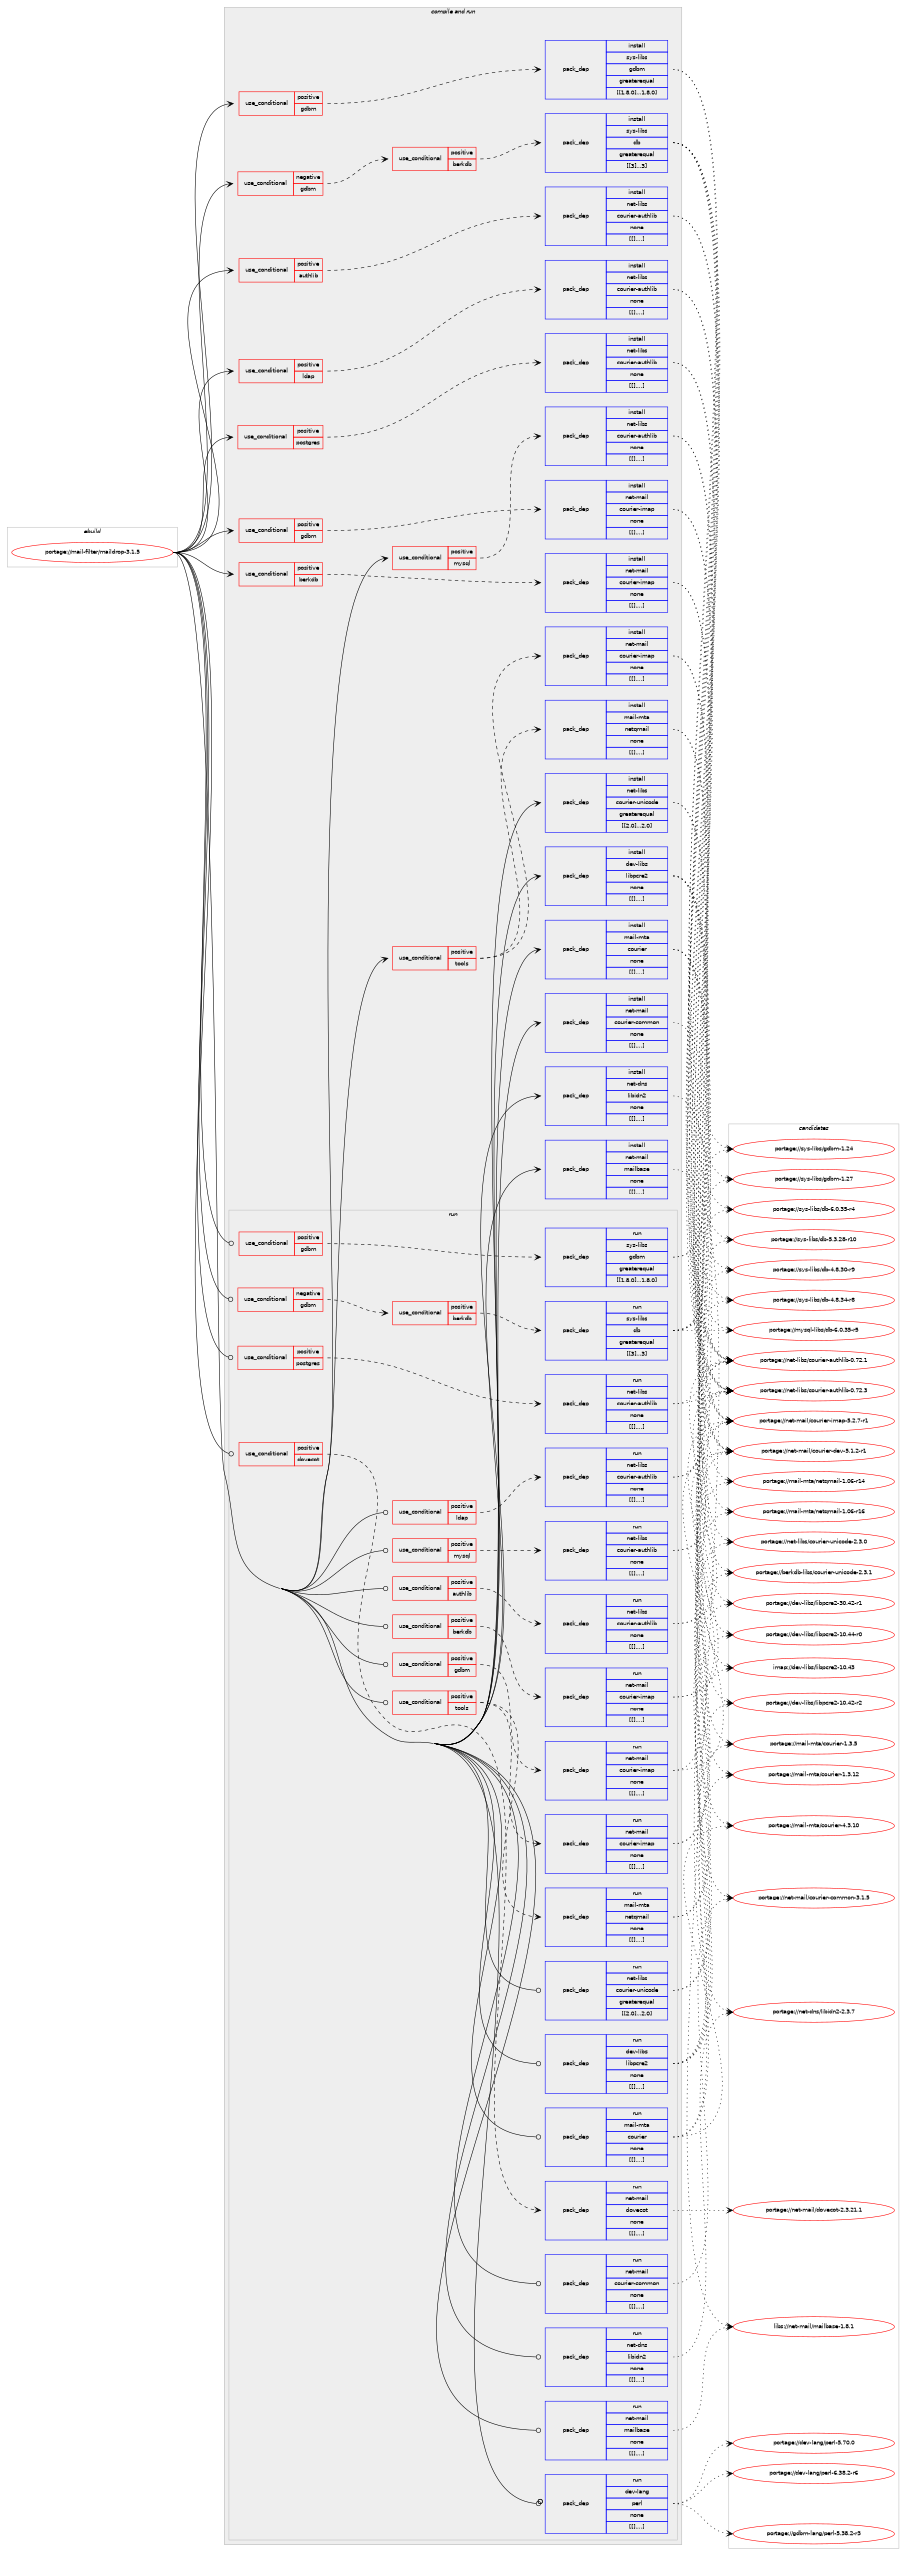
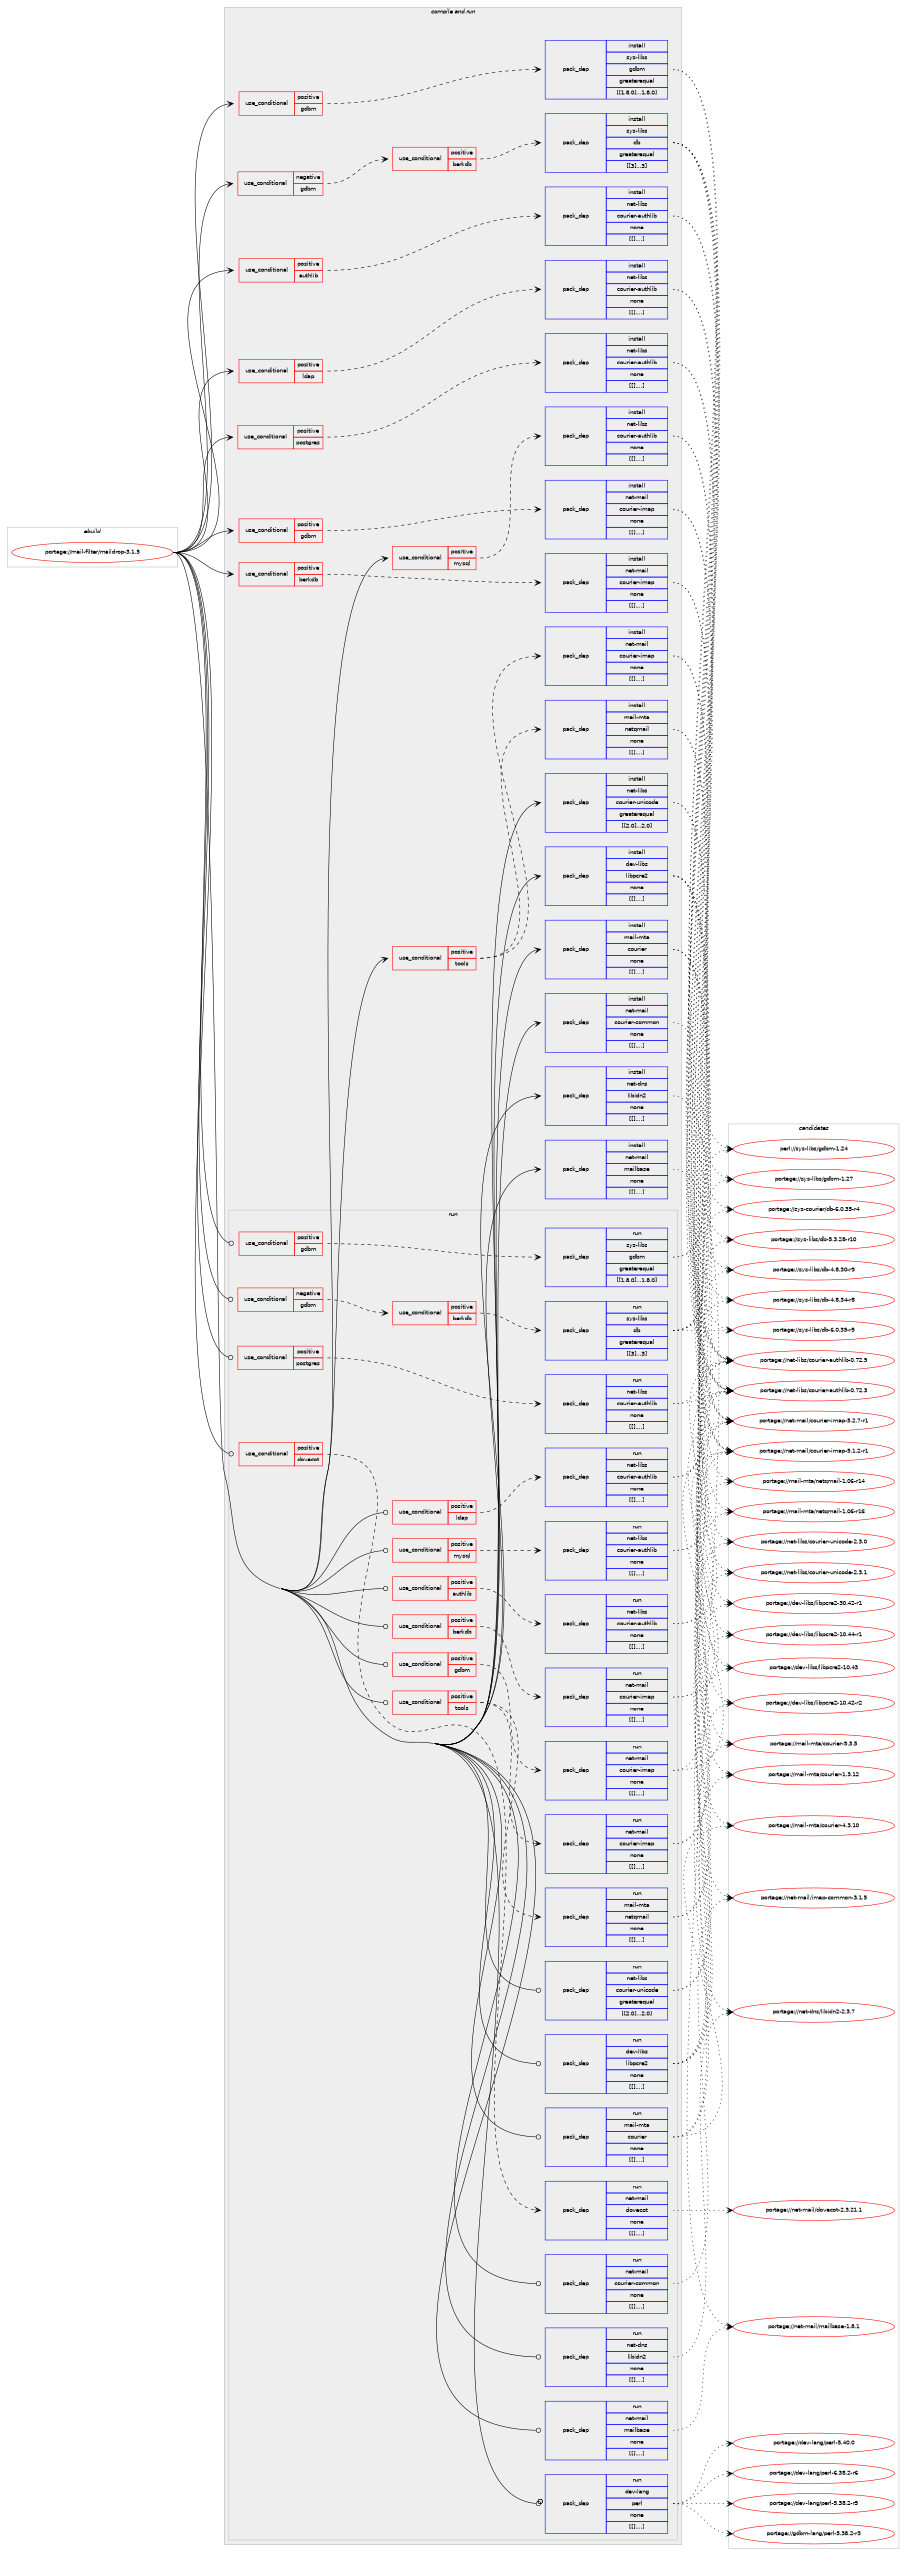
(814, 1149) -> (814, 1149)
(814, 1210) -> (814, 1210)
(814, 1330) -> (814, 1330)
(814, 1361) -> (814, 1361)
(814, 1451) -> (814, 1451)
(814, 1573) -> (814, 1573)
(814, 1635) -> (814, 1635)
(814, 1668) -> (814, 1668)
(814, 1744) -> (814, 1744)
(814, 1898) -> (814, 1898)
(814, 2327) -> (814, 2327)
(814, 2443) -> (814, 2443)
none -> (814, 2504)
